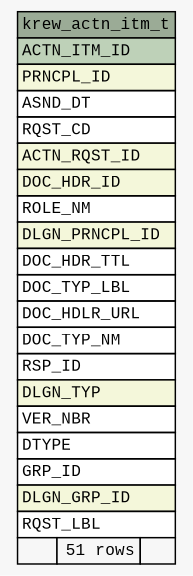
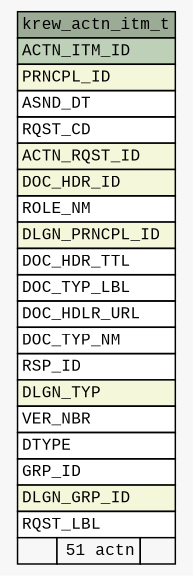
(101, 550) -> (101, 550)
